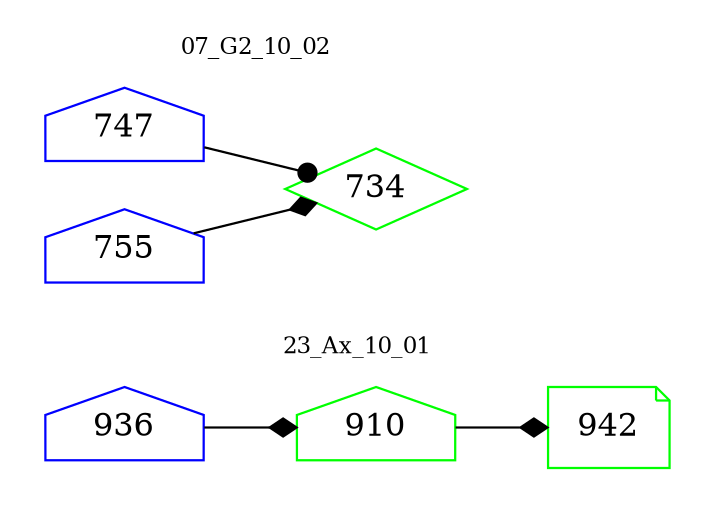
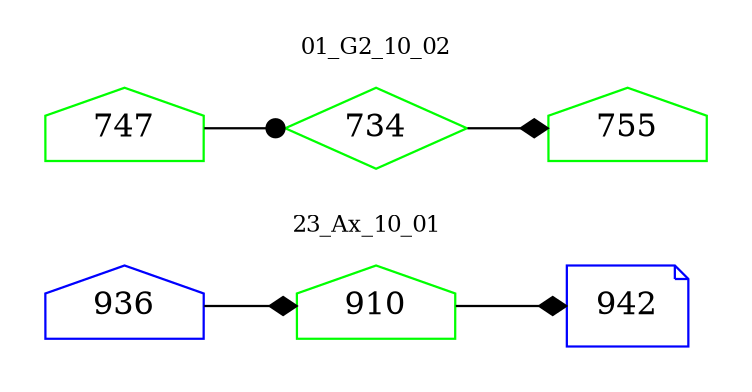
(256, 48) -> (376, 48)
(125, 128) -> (125, 128)
(242, 221) -> (494, 128)
(125, 250) -> (628, 128)
(609, 428) -> (628, 306)
